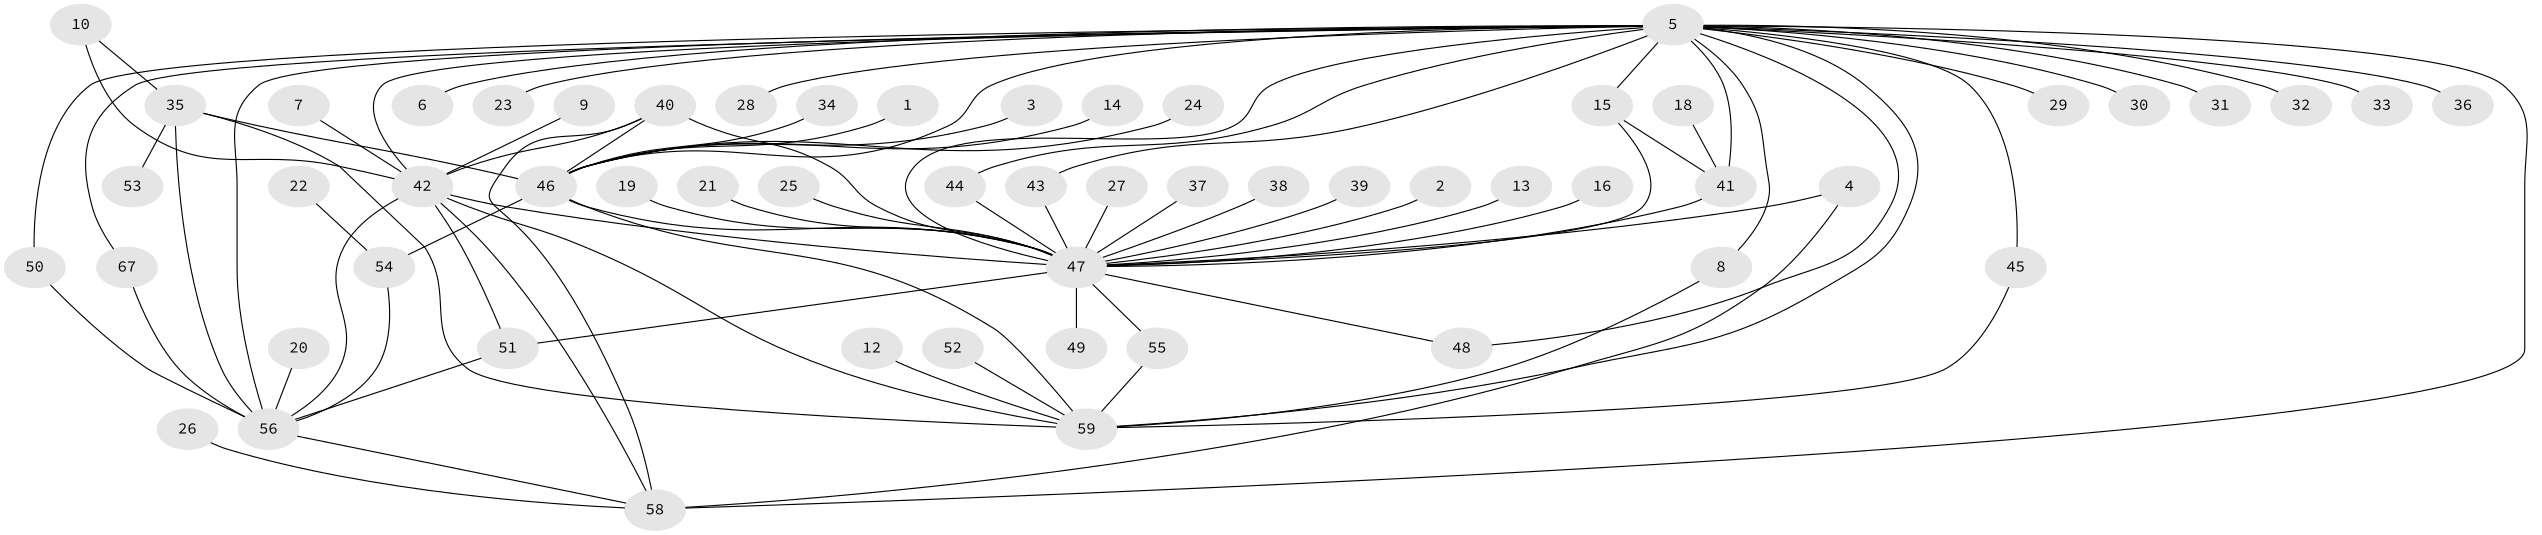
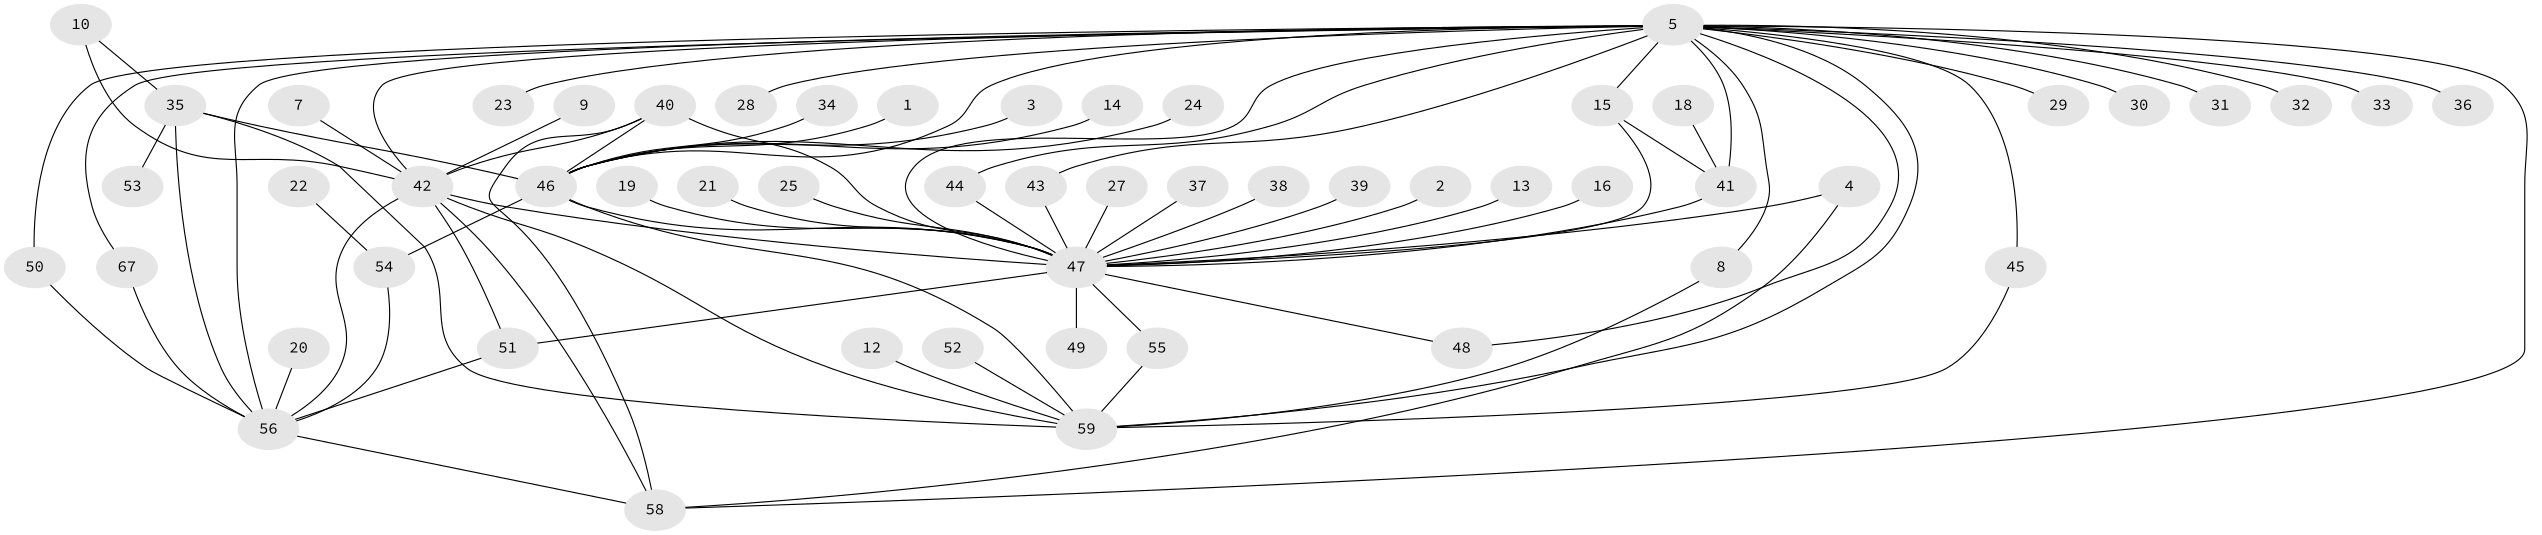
(422, 106) -> none
(188, 429) -> none
